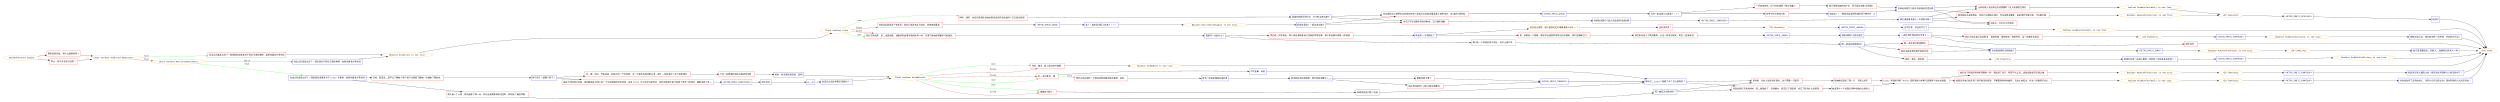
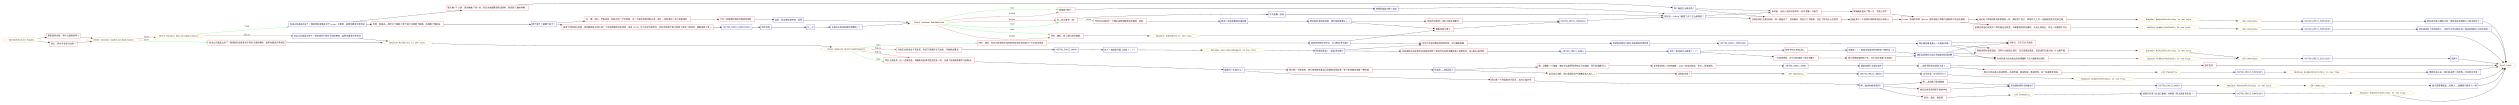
(1356, 16) -> (1396, 35)
(837, 30) -> (846, 49)
